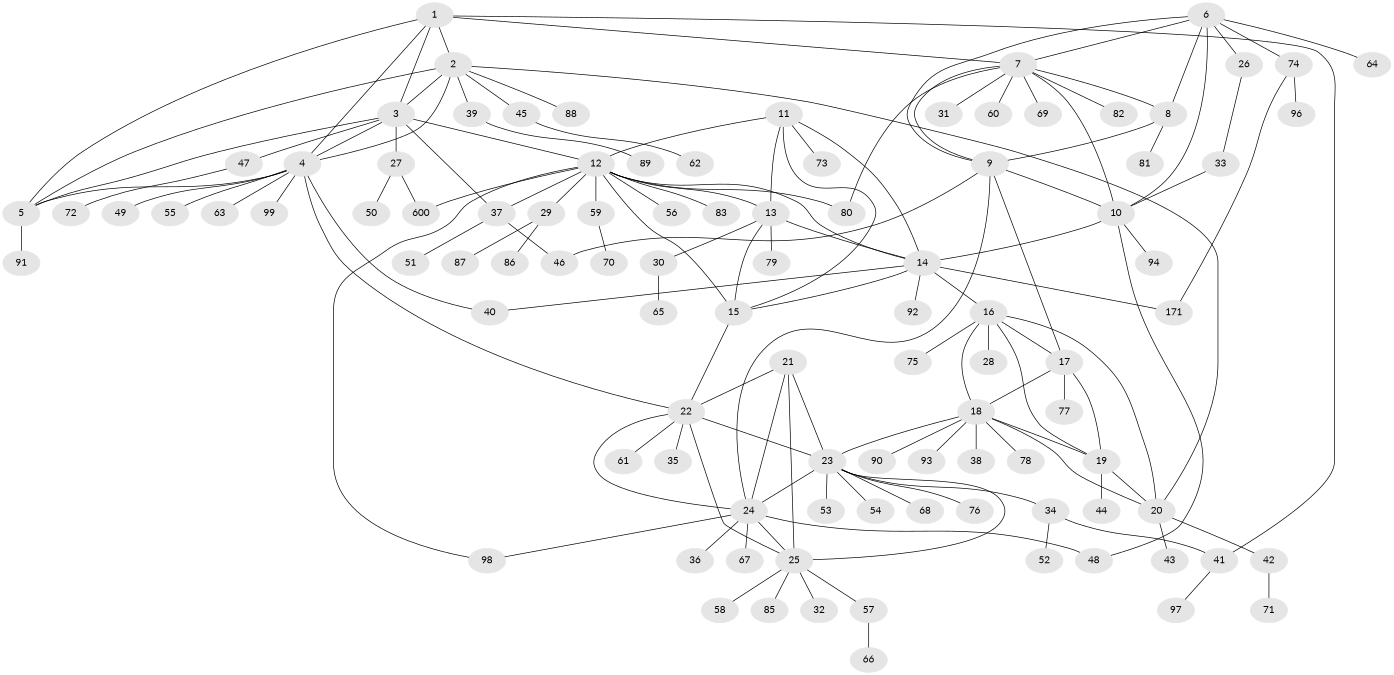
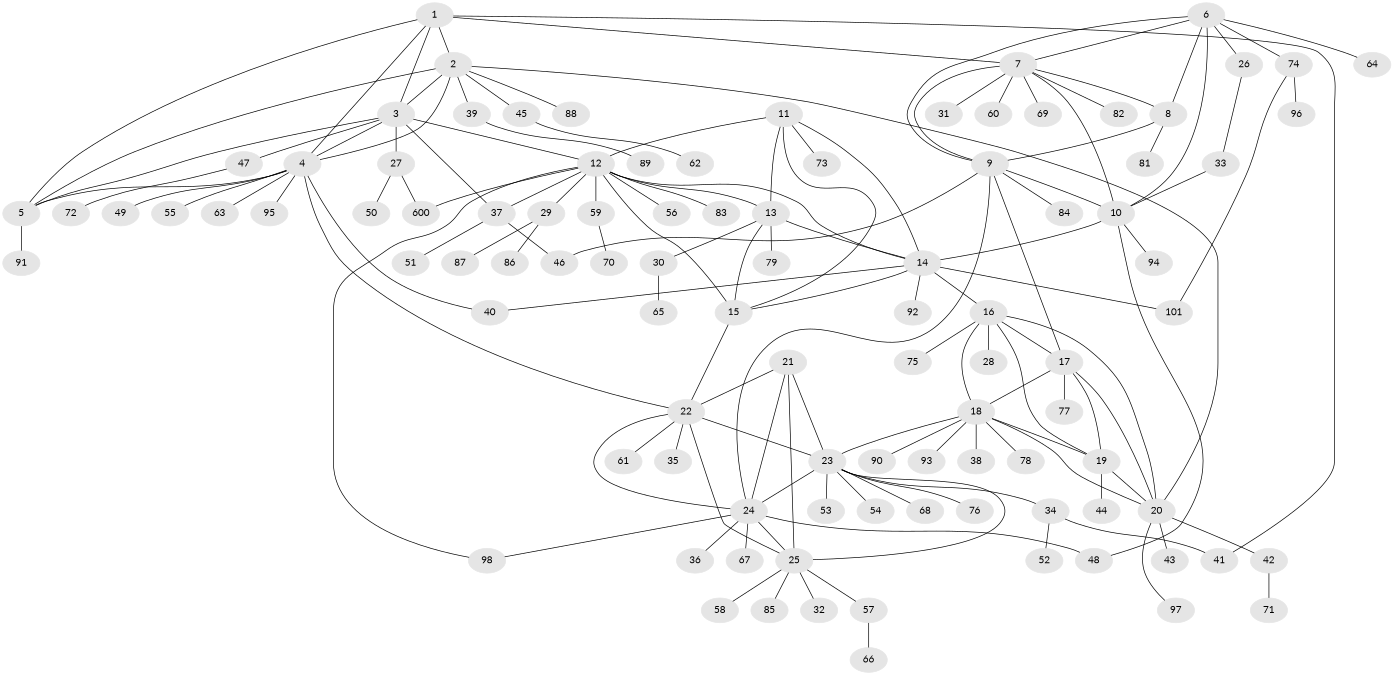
(269, 214) -> (269, 214)
(847, 214) -> none
none -> (1064, 214)
(1174, 313) -> (1174, 313)
none -> (1122, 431)
(1198, 586) -> (1143, 565)
